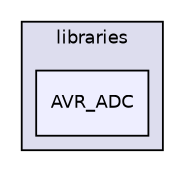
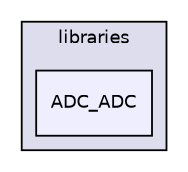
(92, 103) -> (94, 103)
